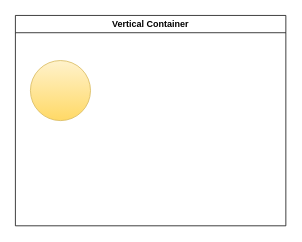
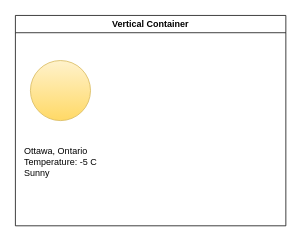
none -> (87, 162)
